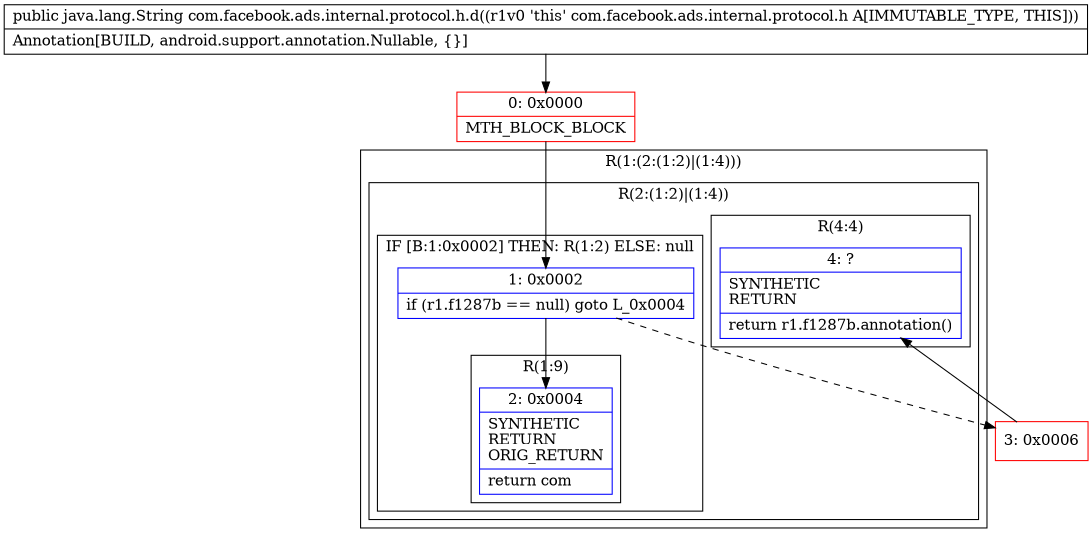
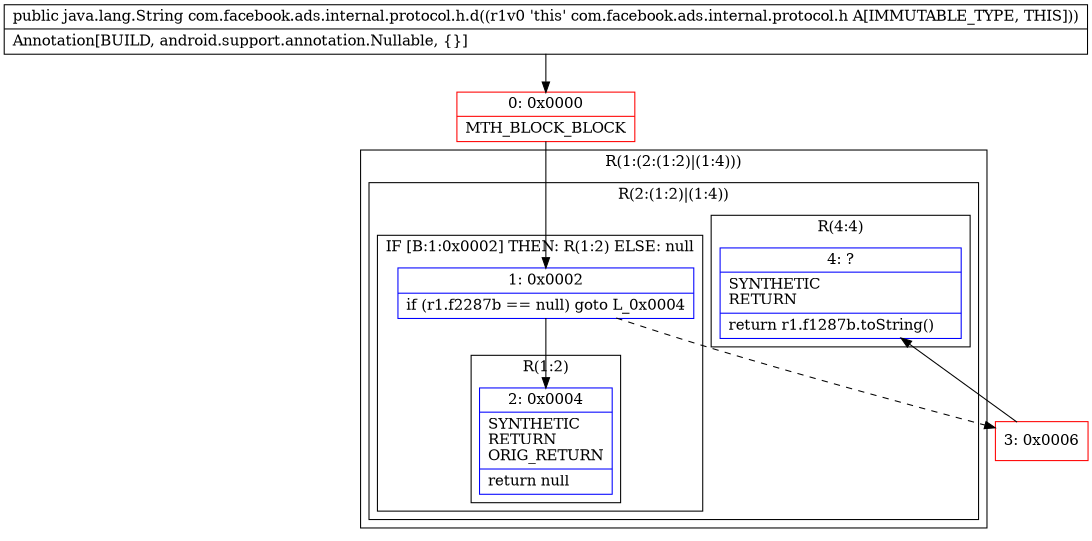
(546, 305) -> (546, 305)
(841, 325) -> (832, 325)
(546, 367) -> (546, 367)
(530, 481) -> (529, 481)
